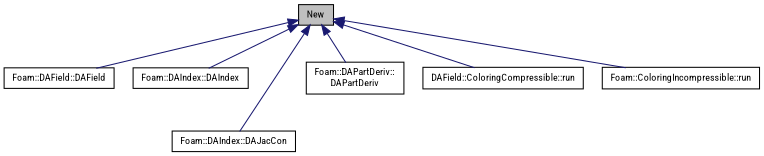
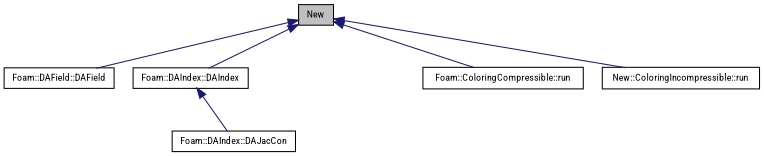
(355, 78) -> none
(503, 78) -> (503, 78)
(681, 78) -> (681, 78)
(272, 83) -> (215, 114)
